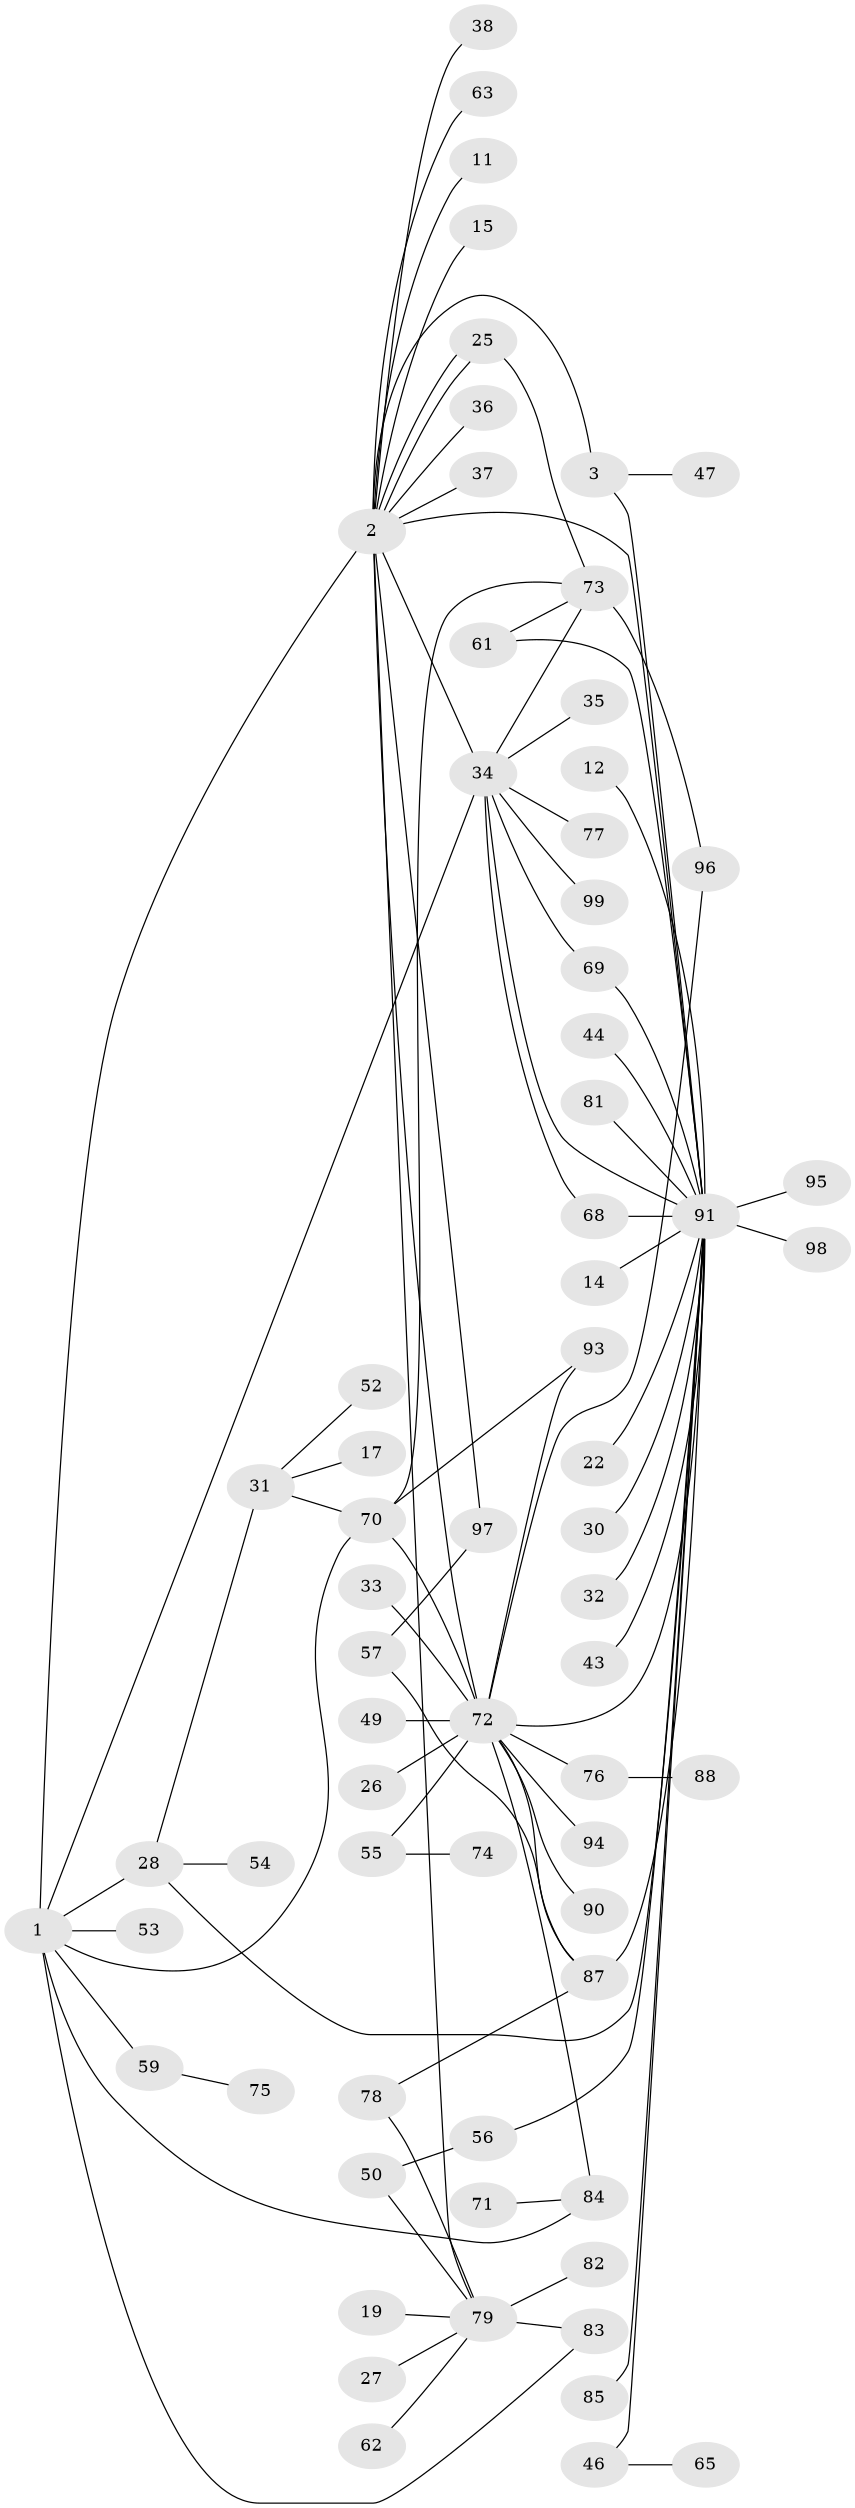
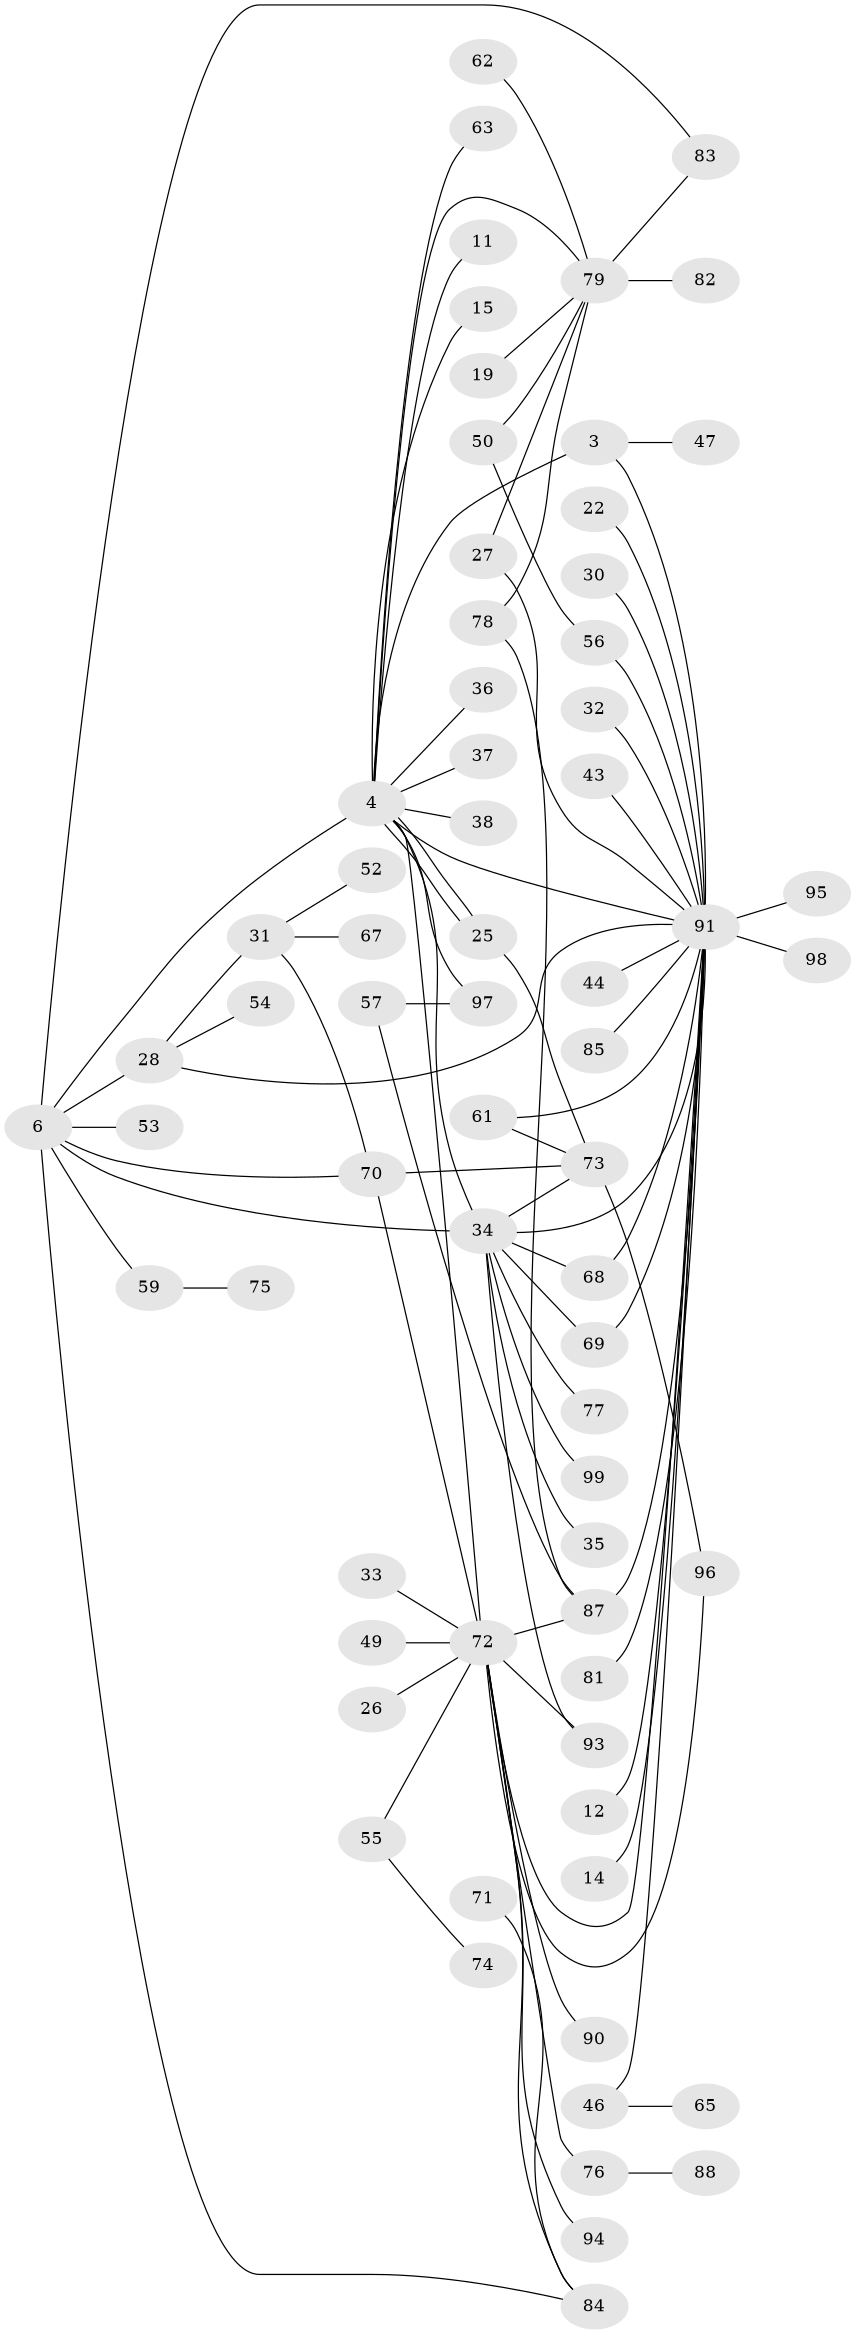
(372, 532) -> (372, 803)
none -> (551, 788)
(483, 1435) -> (513, 1495)
(372, 1454) -> (372, 937)
(38, 1931) -> (38, 1127)
